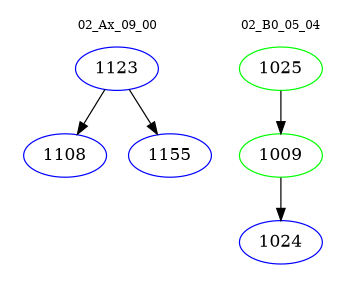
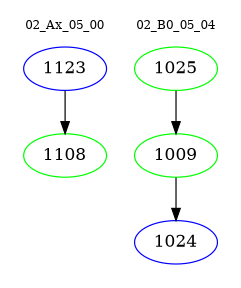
(118, 26) -> (65, 26)
(65, 156) -> (65, 156)
(170, 156) -> none
